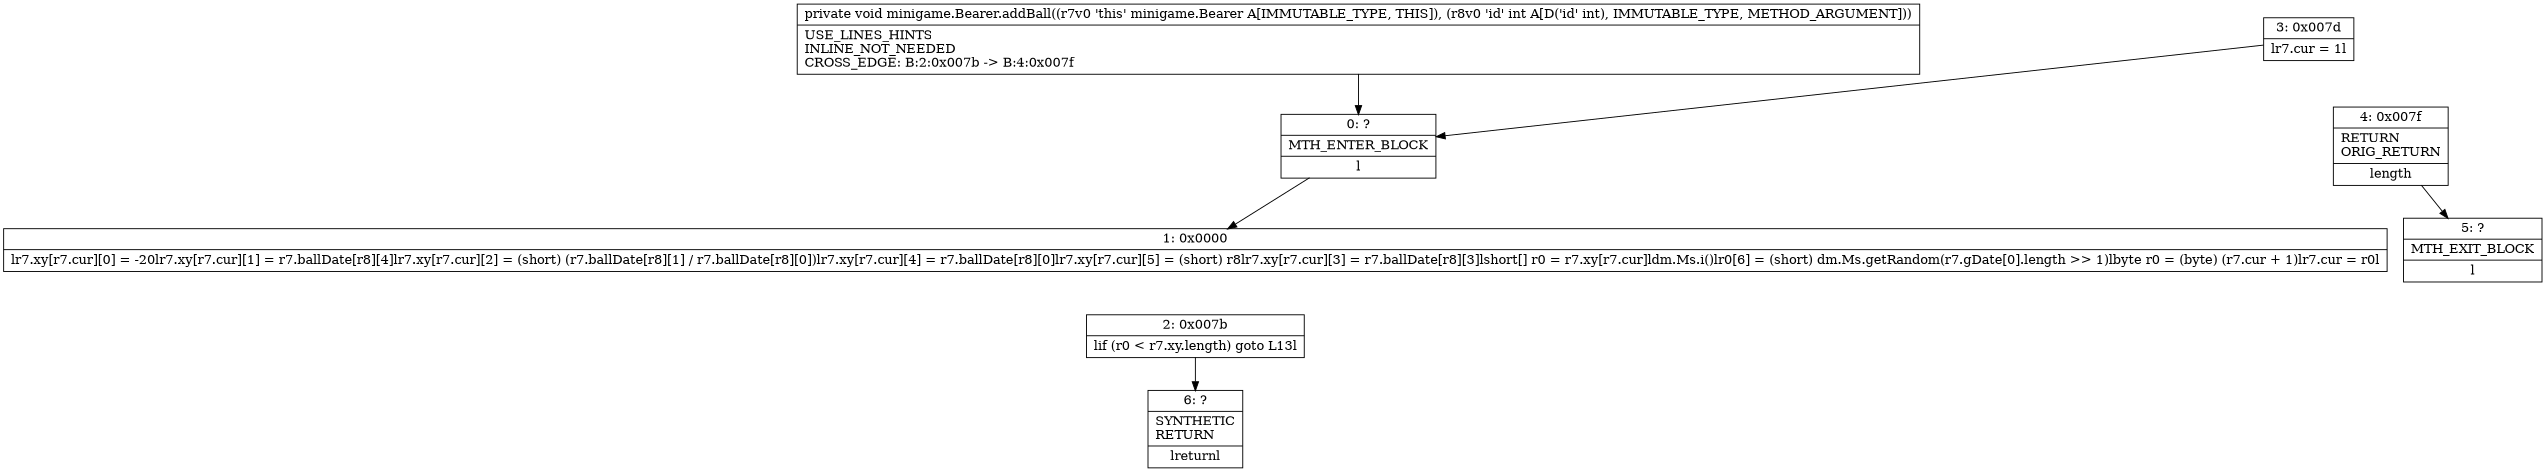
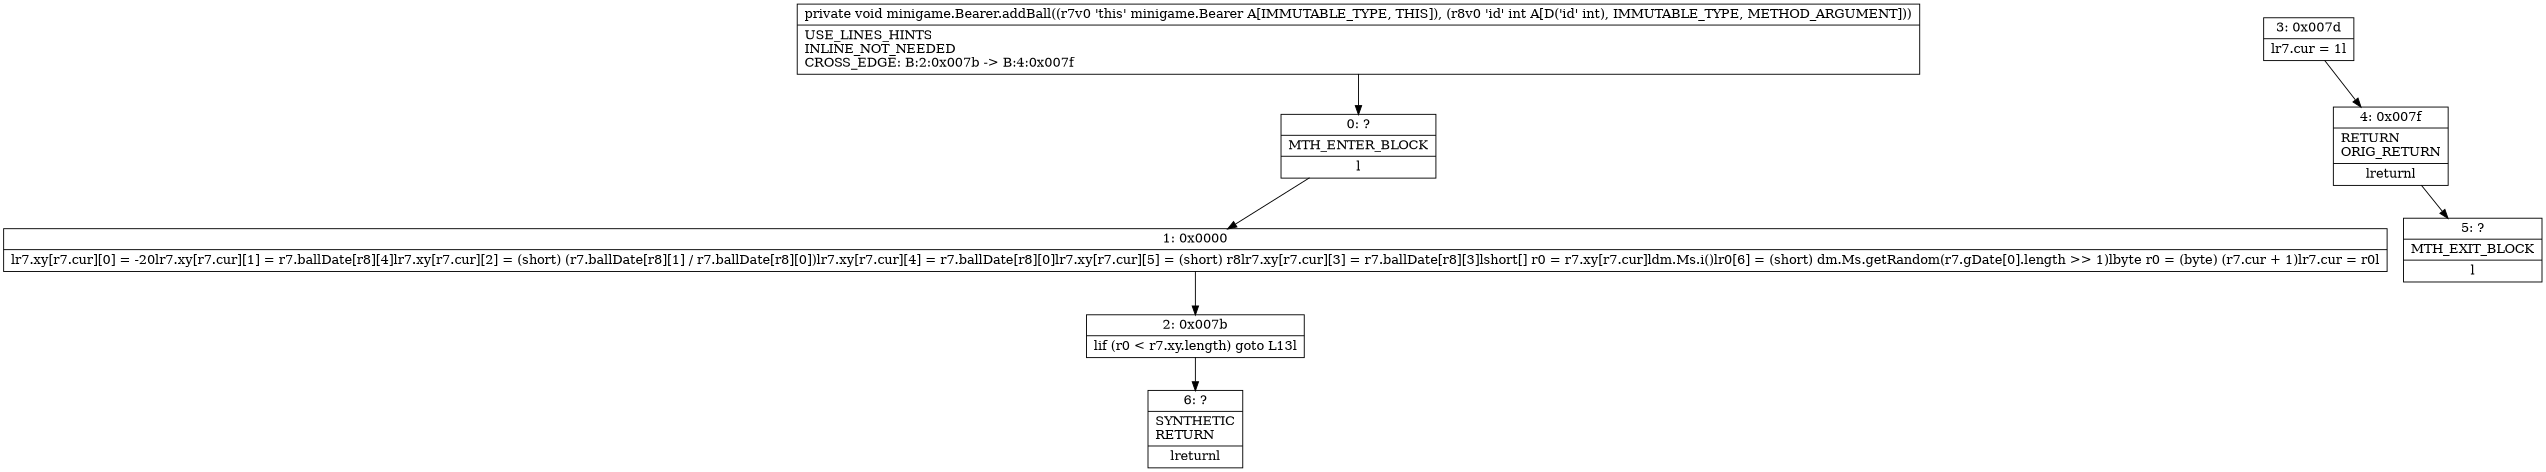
(1854, 90) -> (2340, 80)
(2391, 174) -> (2391, 174)
none -> (1195, 289)
